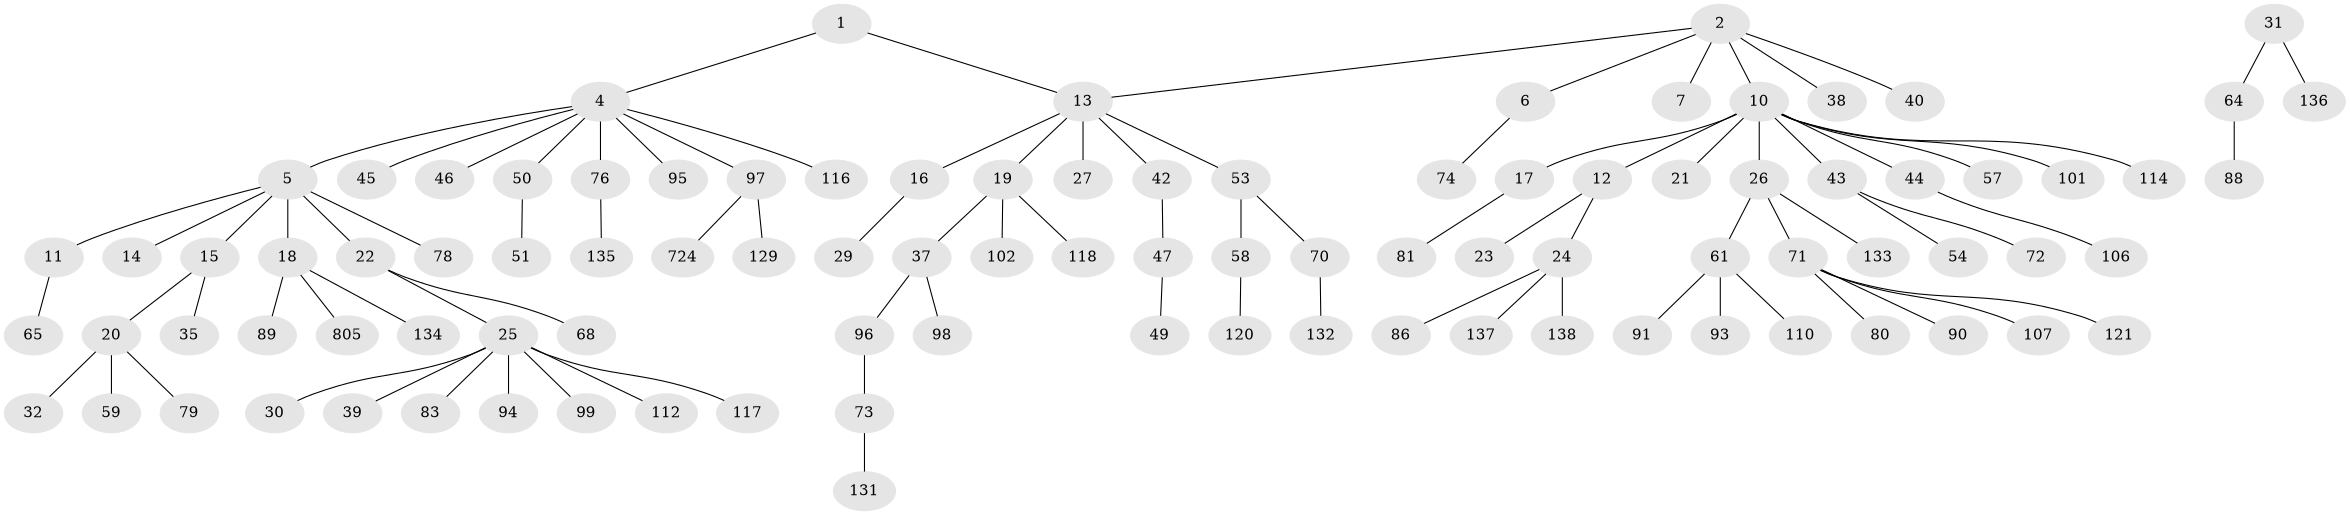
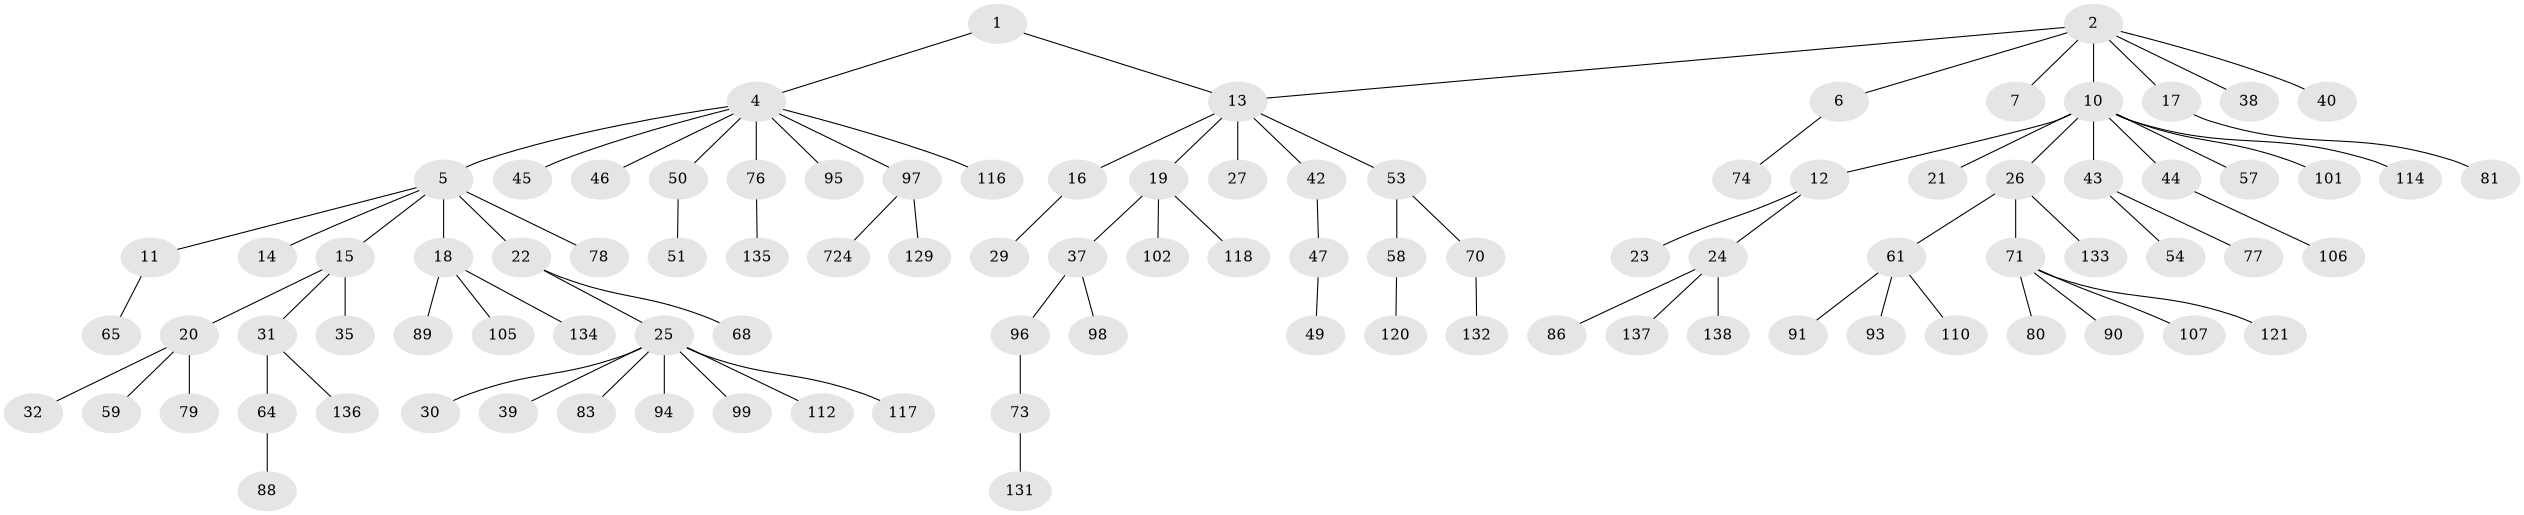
(1642, 141) -> (2132, 63)
(2036, 258) -> (2254, 258)
none -> (306, 296)
(347, 335) -> (503, 335)
